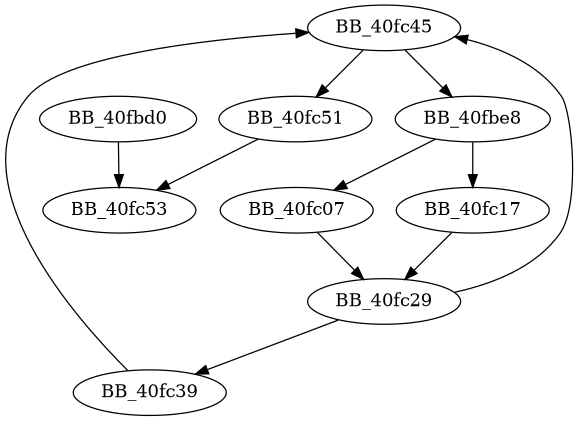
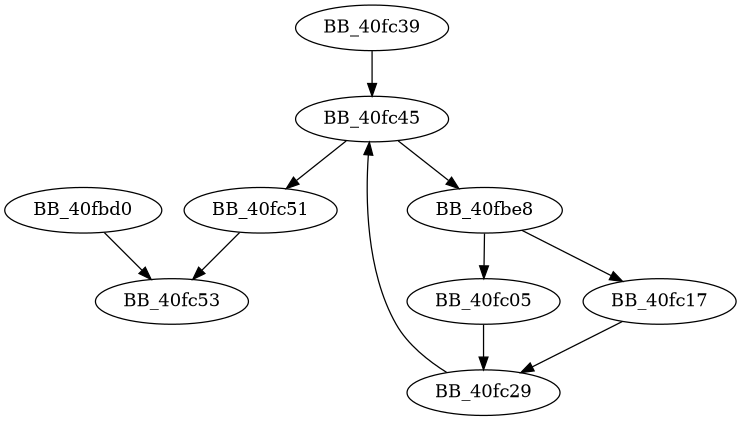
(297, 210) -> (484, 301)
(273, 345) -> none
